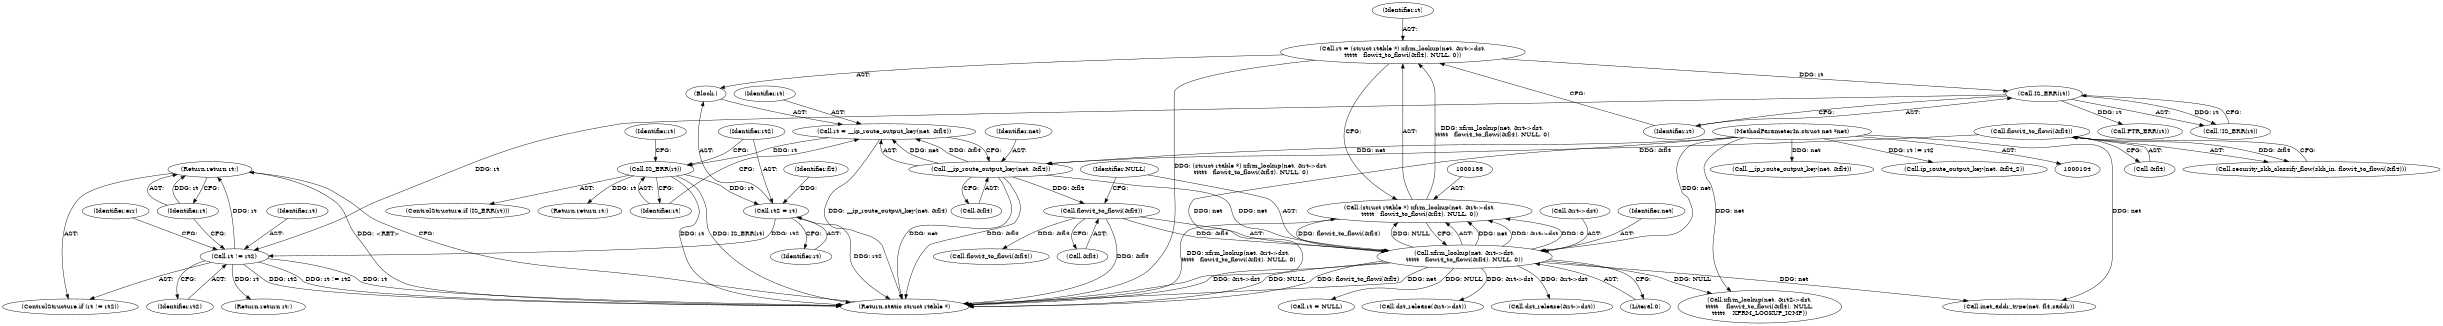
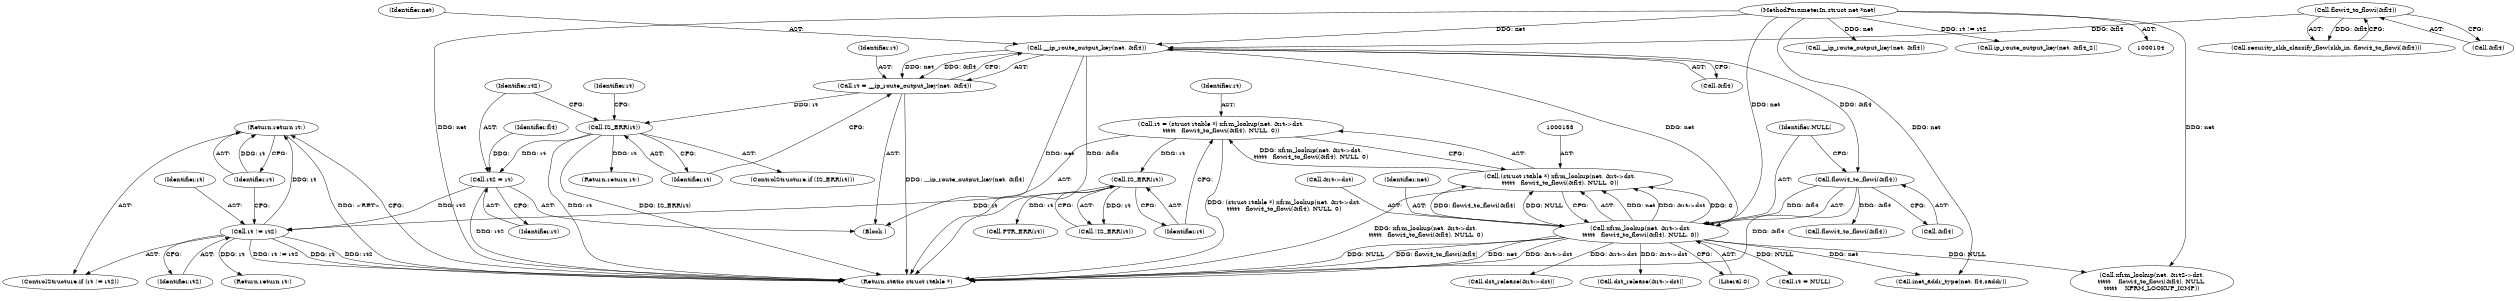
(779, 113) -> (884, 156)
(116, 211) -> none
